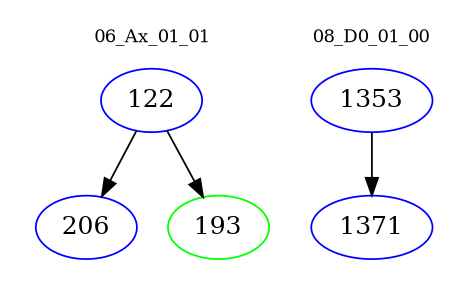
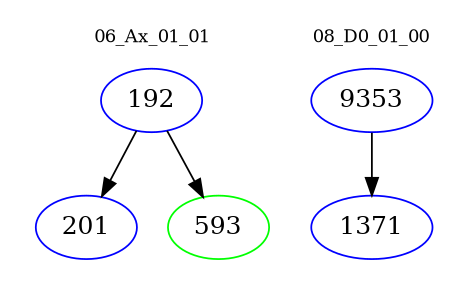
(152, 100) -> (152, 100)
(372, 100) -> (372, 100)
(86, 227) -> (86, 227)
(219, 227) -> (219, 227)
